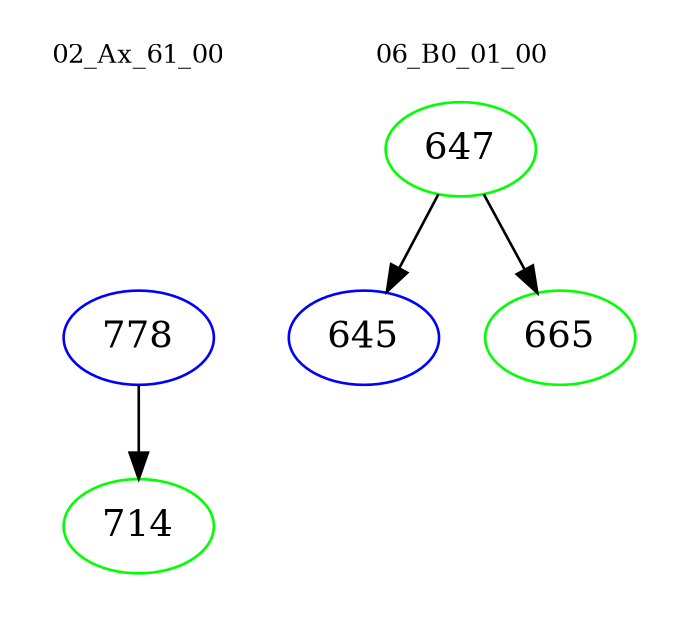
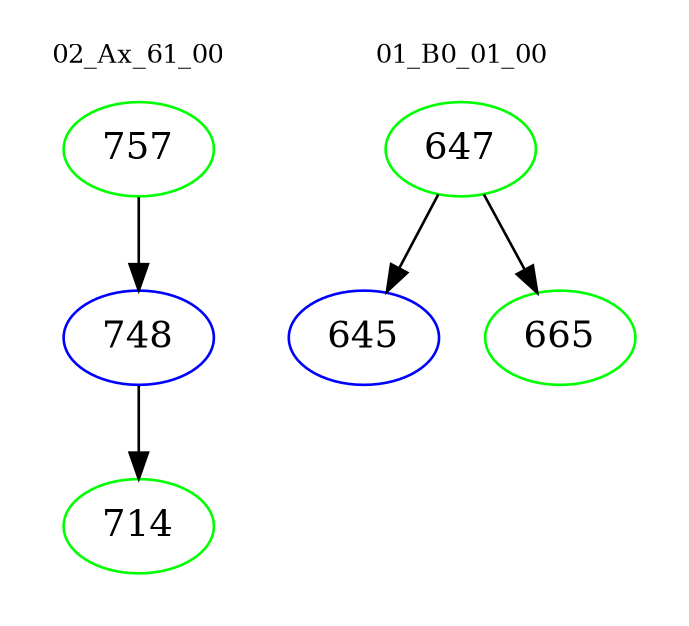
(462, 56) -> (462, 56)
none -> (139, 149)
(139, 338) -> (139, 338)
